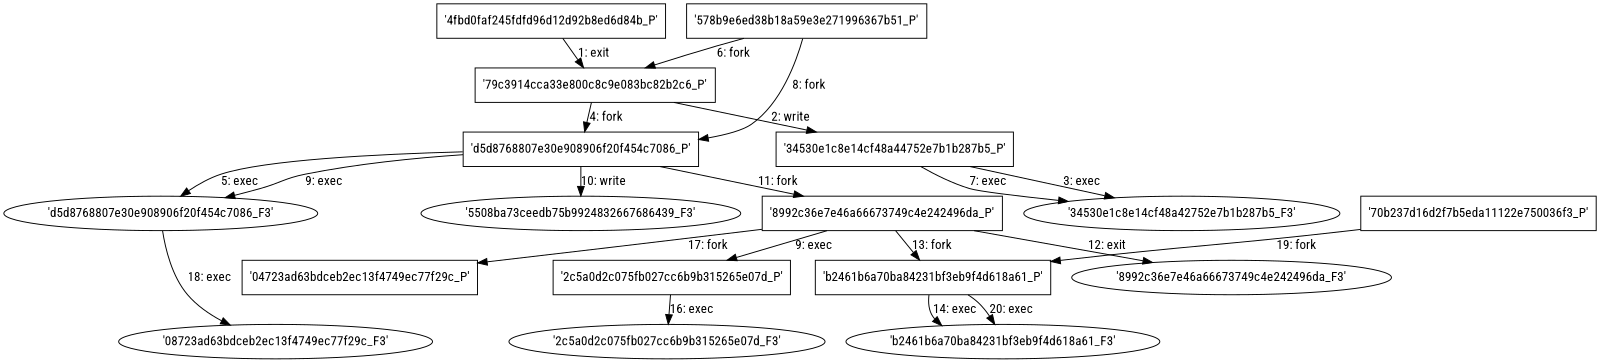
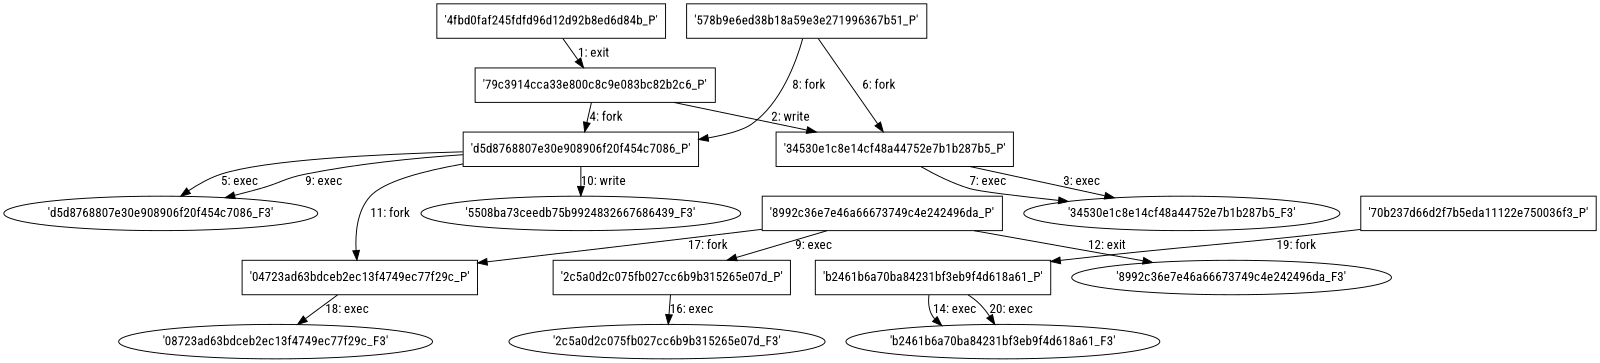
(699, 51) -> (848, 81)
(727, 180) -> (388, 185)
(1182, 213) -> (1182, 213)
(1478, 213) -> (1478, 213)
(905, 242) -> none
(180, 284) -> (322, 307)
